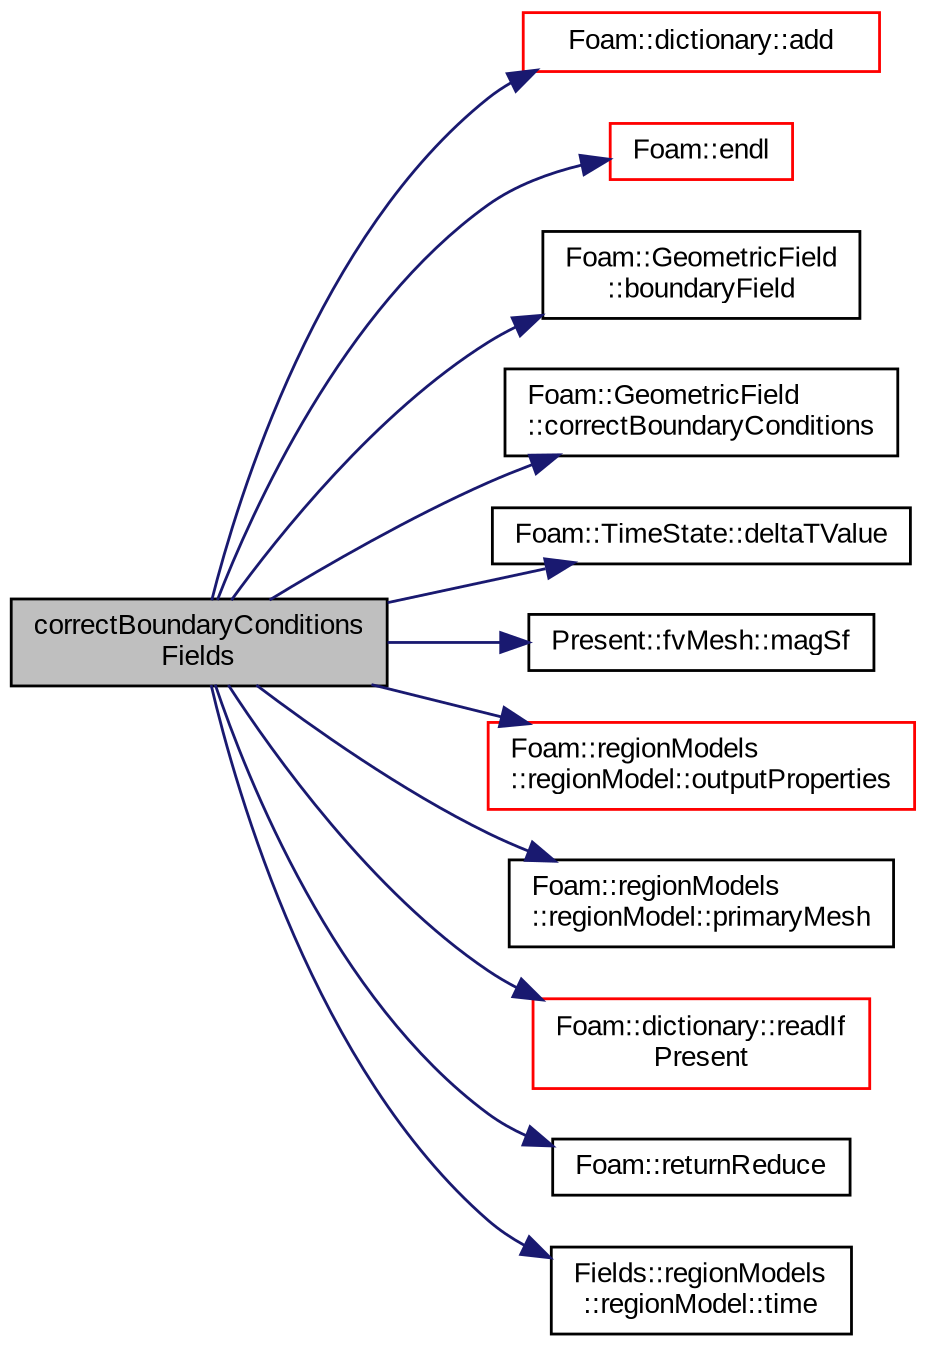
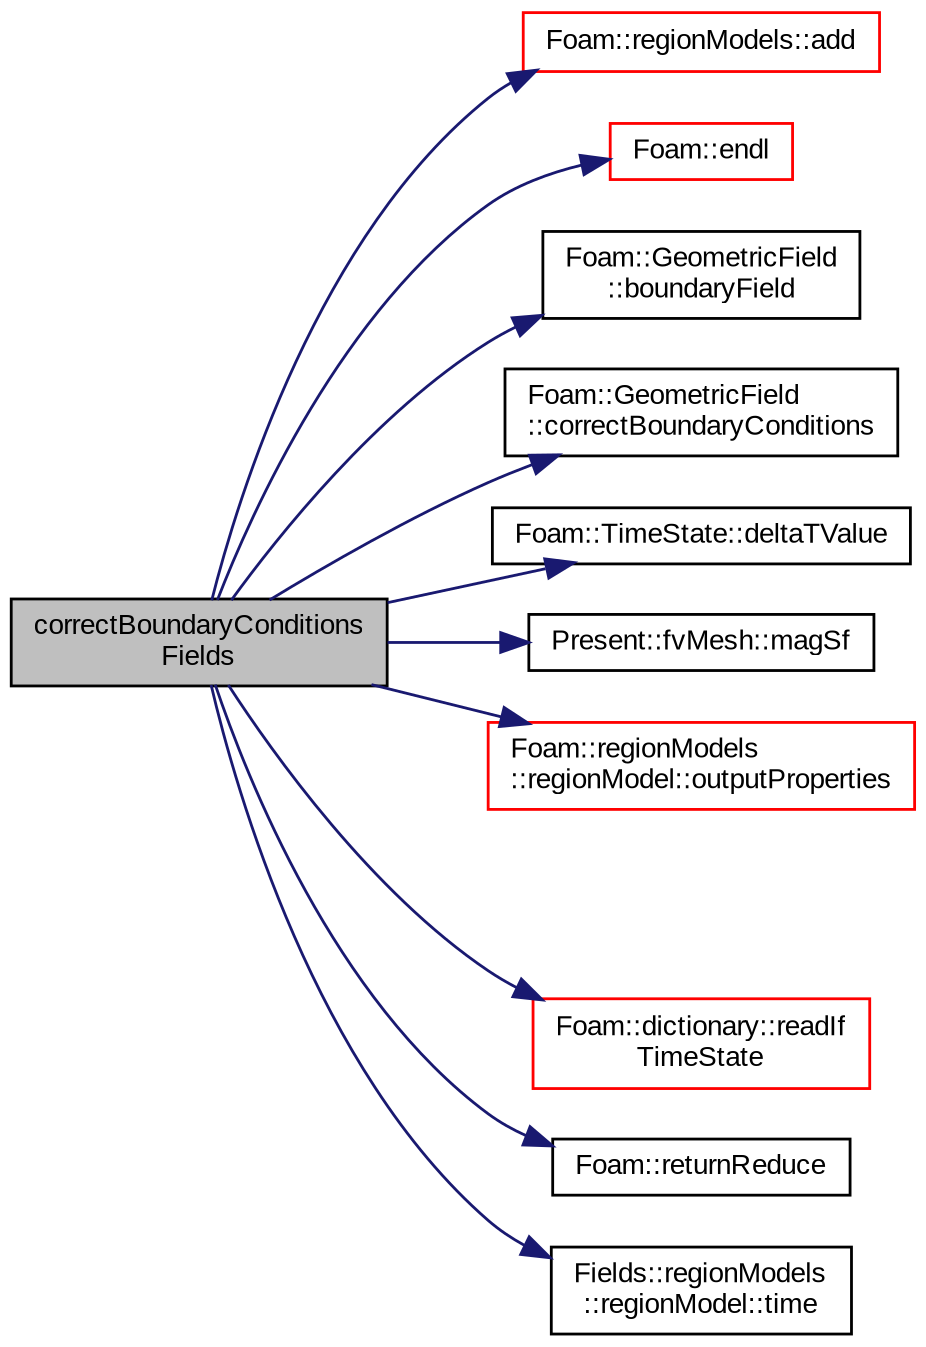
(701, 42) -> (701, 42)
(701, 903) -> none
(701, 1044) -> (701, 1044)
